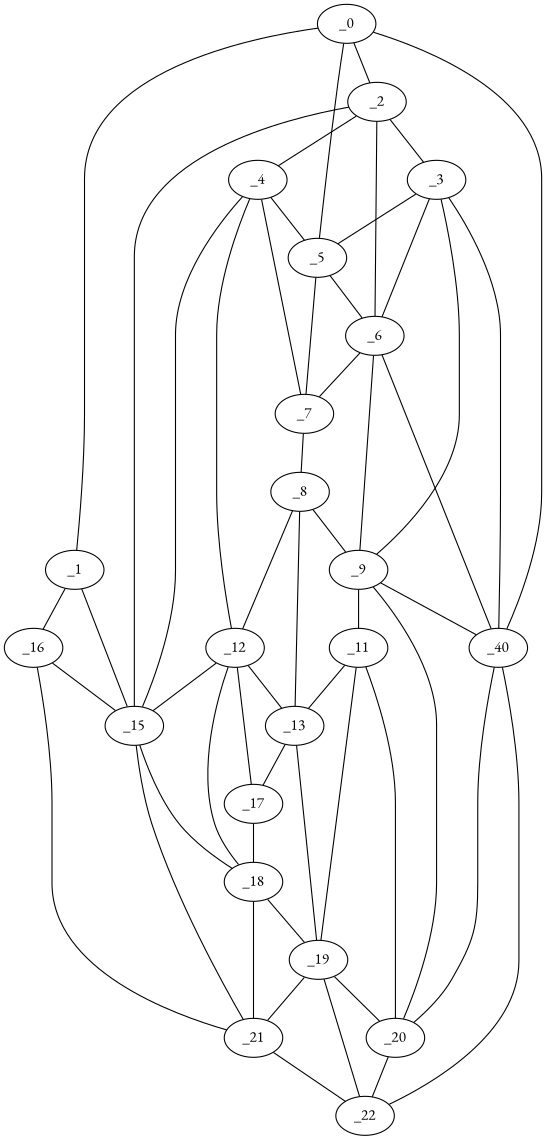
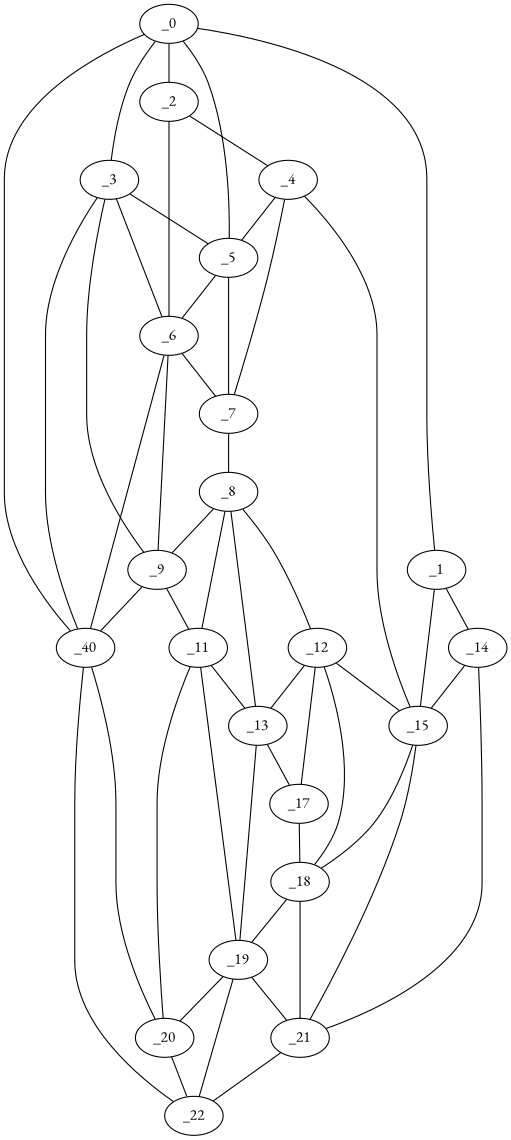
(407, 141) -> (124, 98)
(134, 341) -> none
(217, 412) -> none
none -> (213, 570)
(34, 648) -> (478, 648)
(437, 797) -> none
